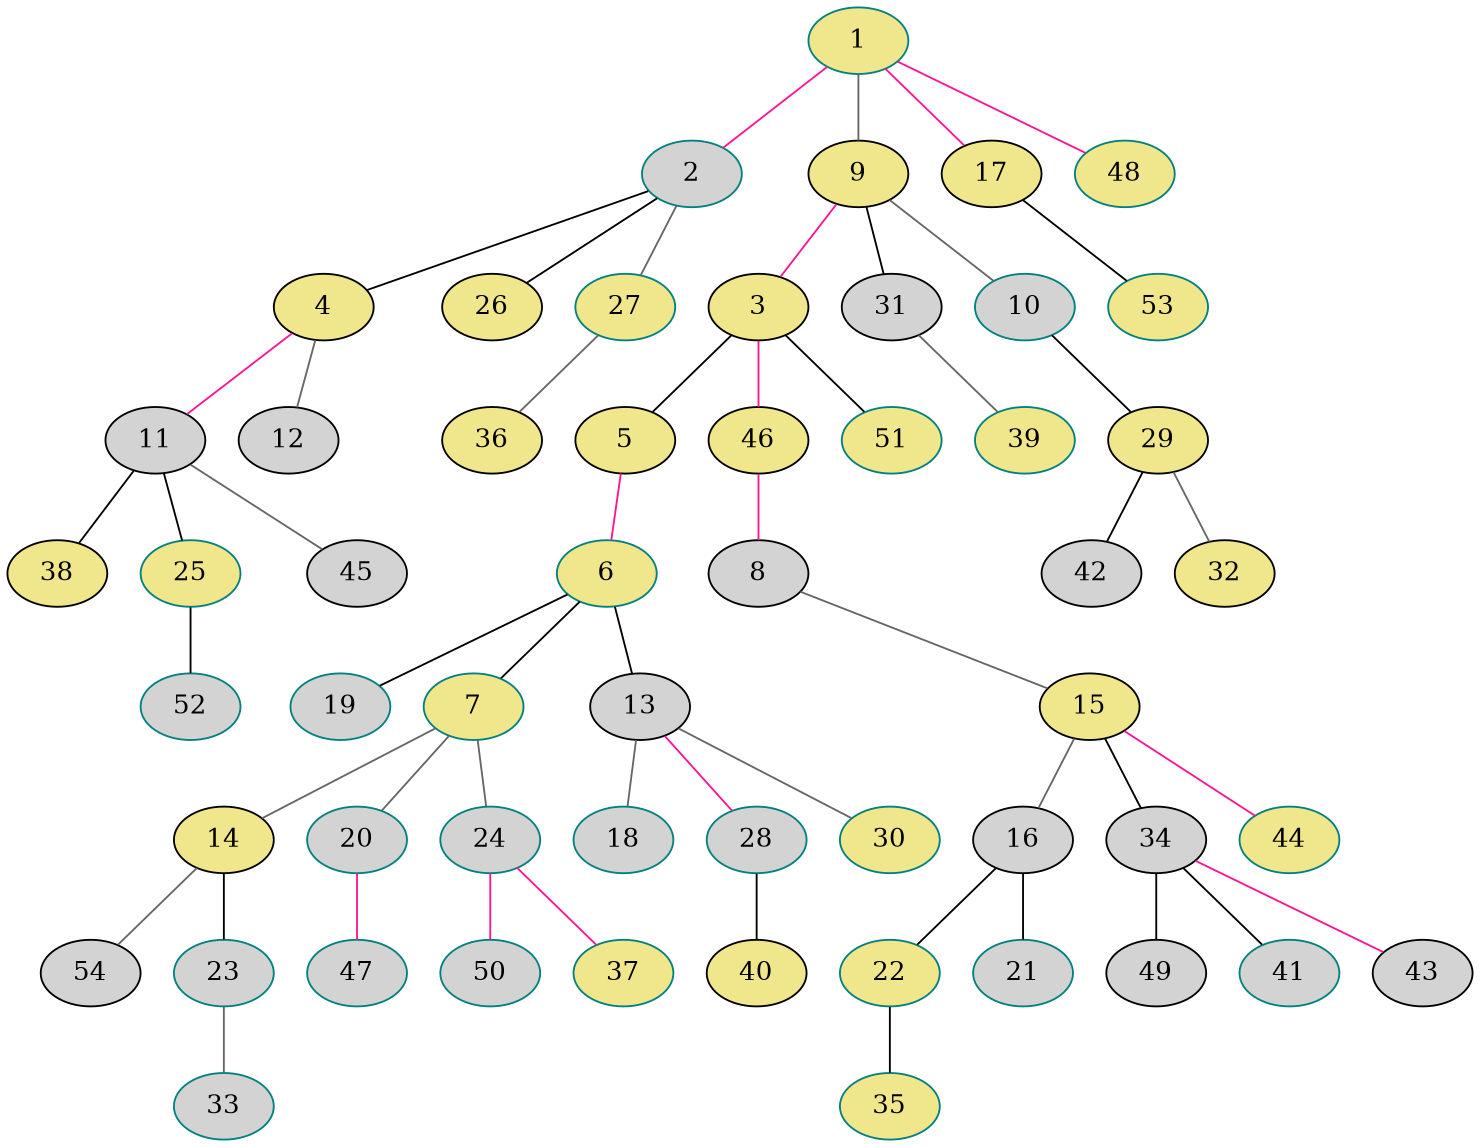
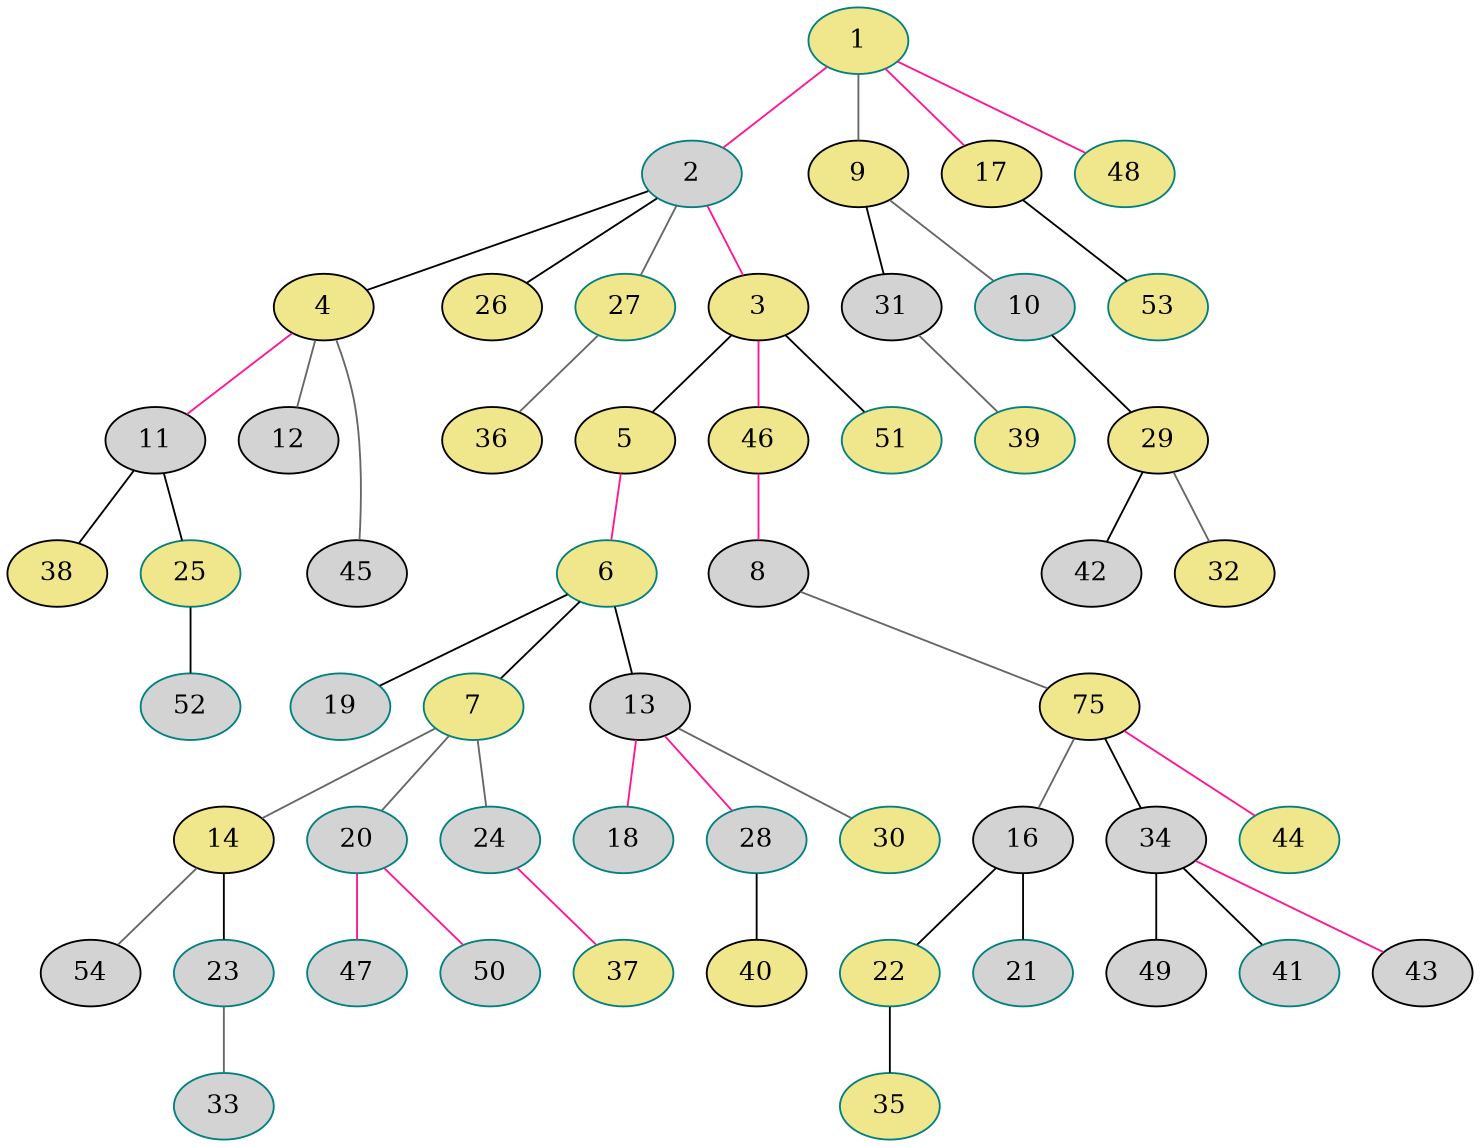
(808, 241) -> (725, 241)
(256, 507) -> (359, 439)
(1090, 707) -> (1090, 707)
(632, 773) -> (632, 773)
(490, 907) -> (423, 906)
